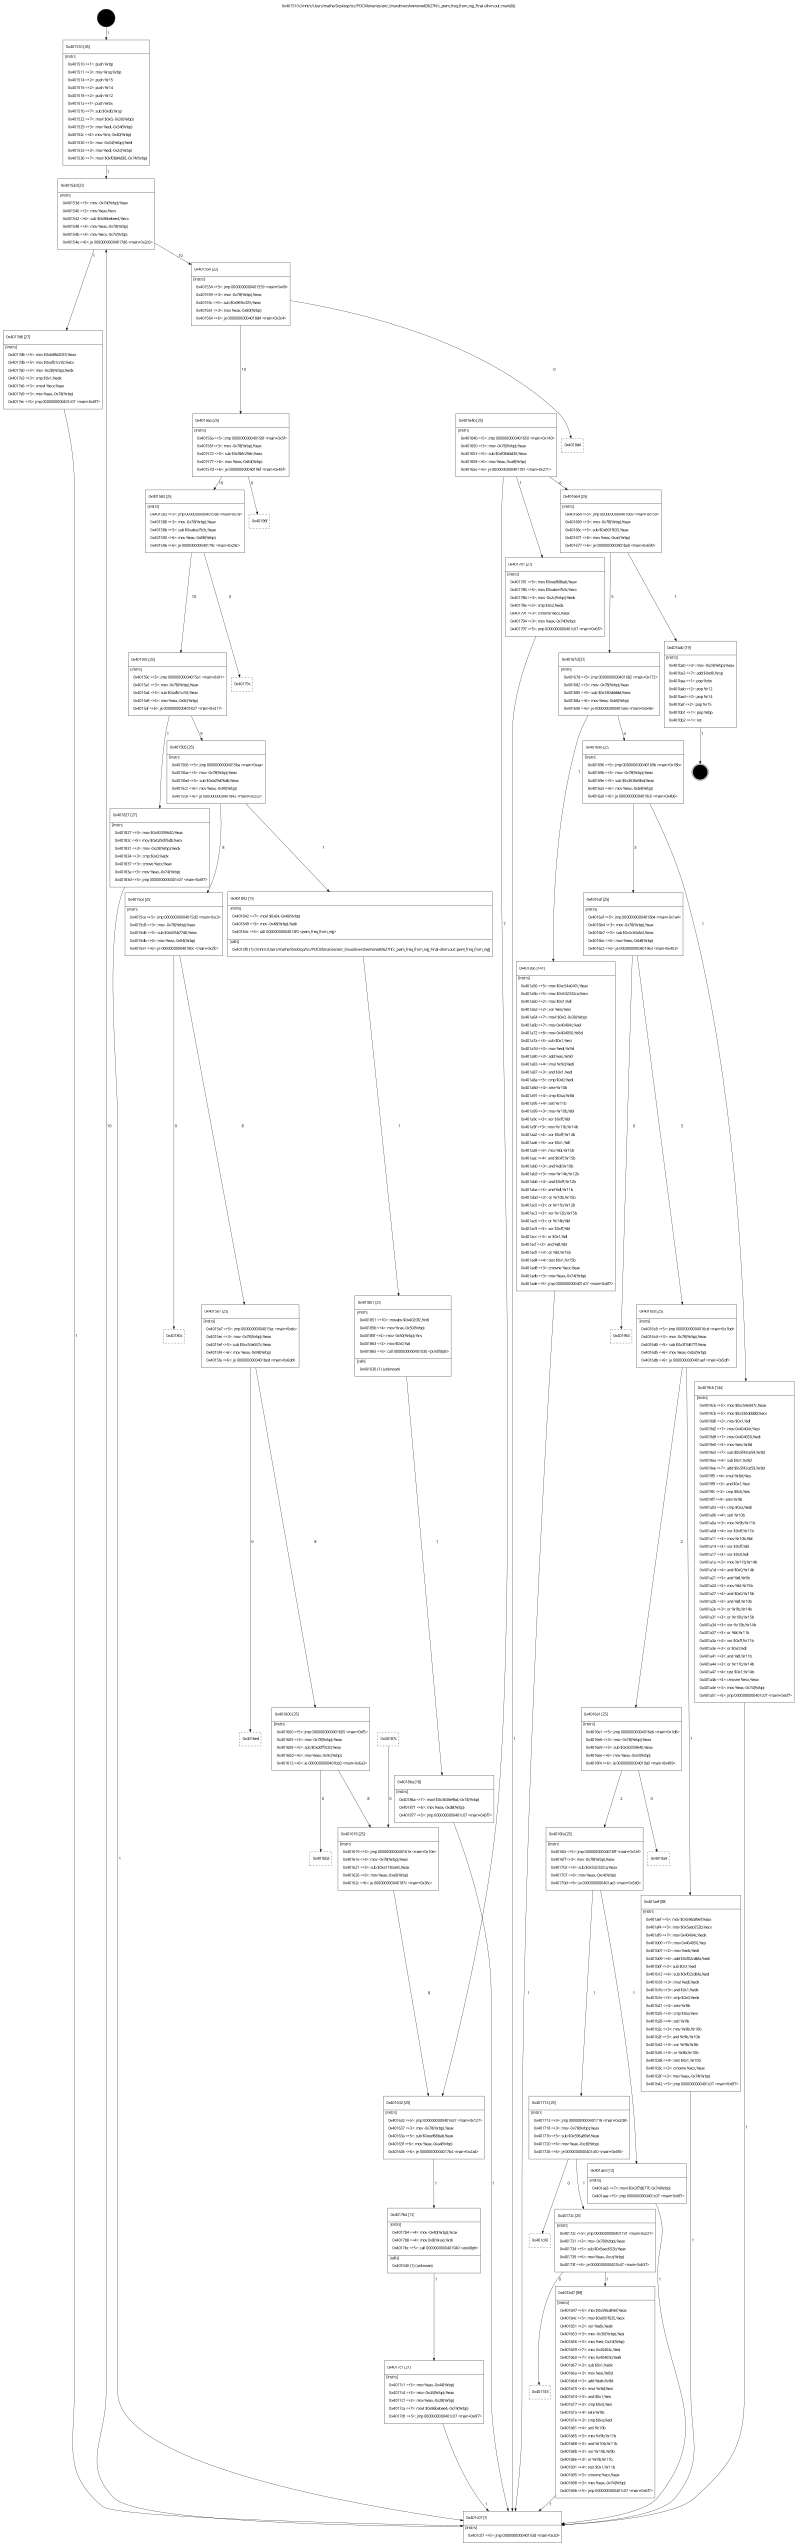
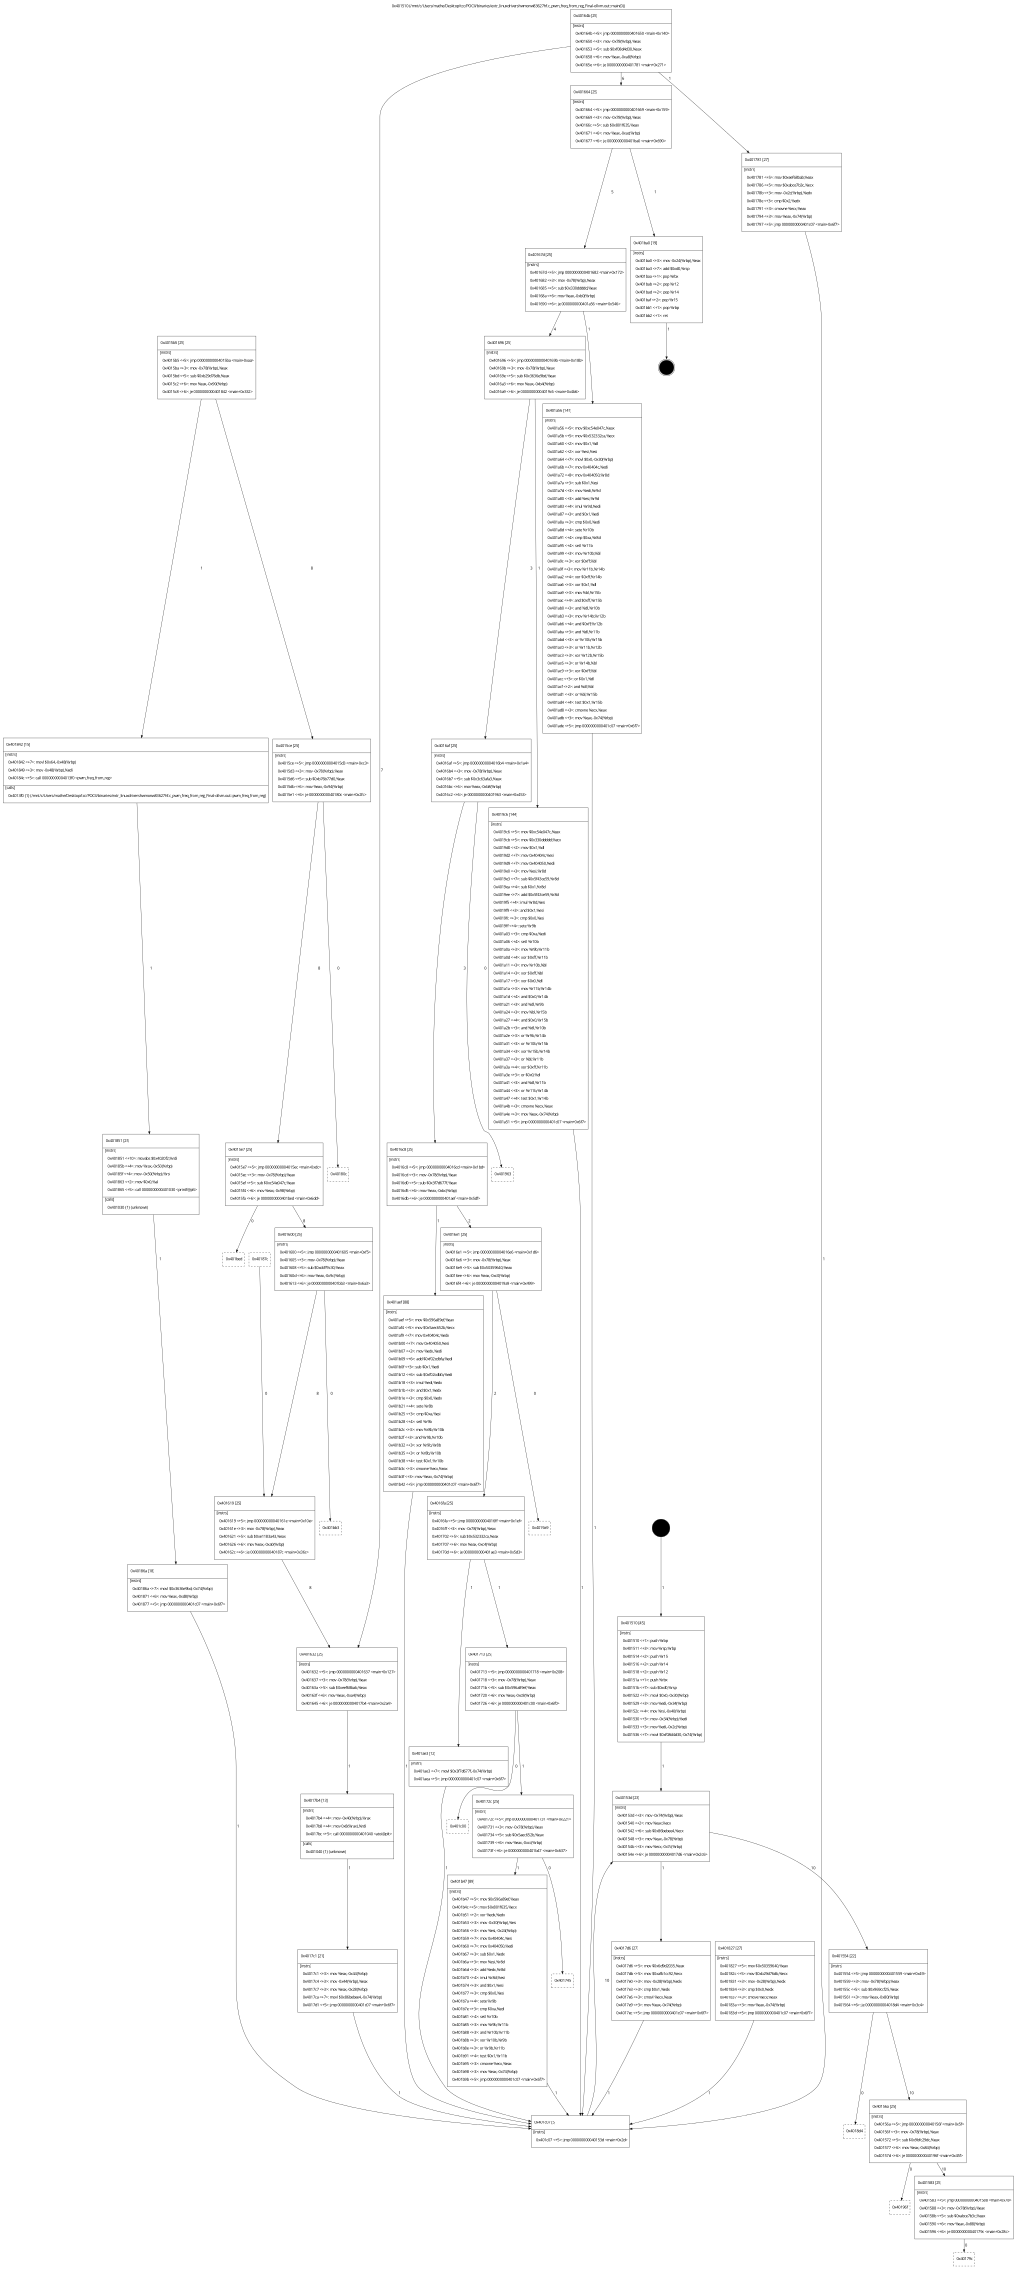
(177, 684) -> none
